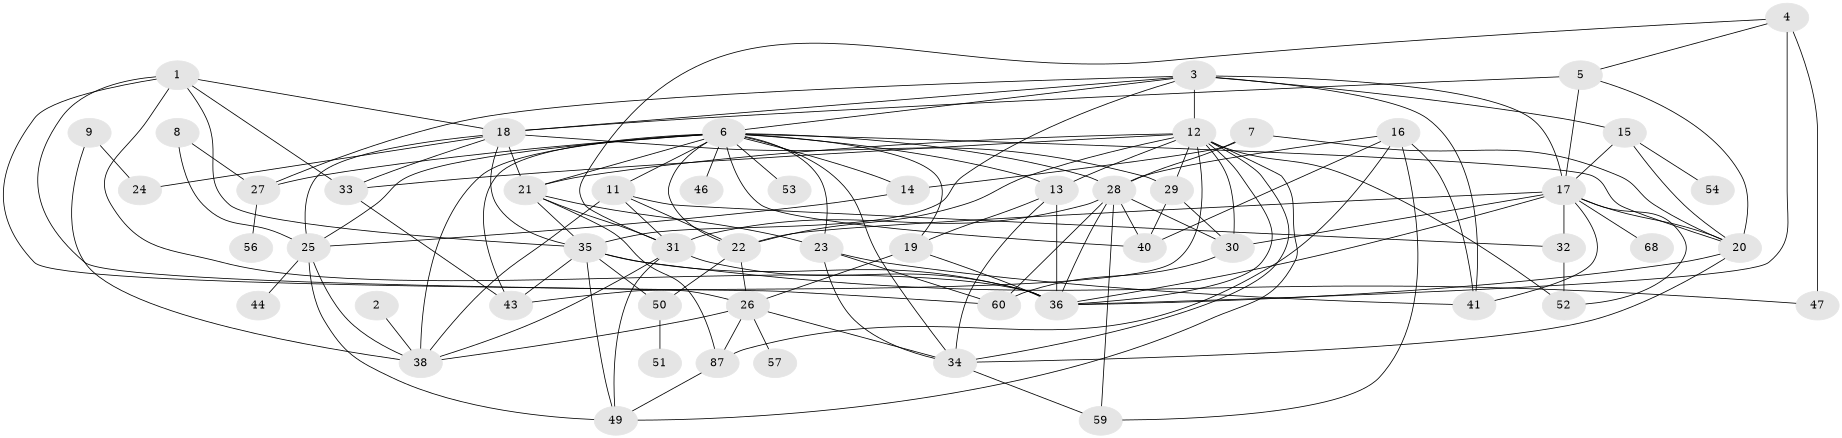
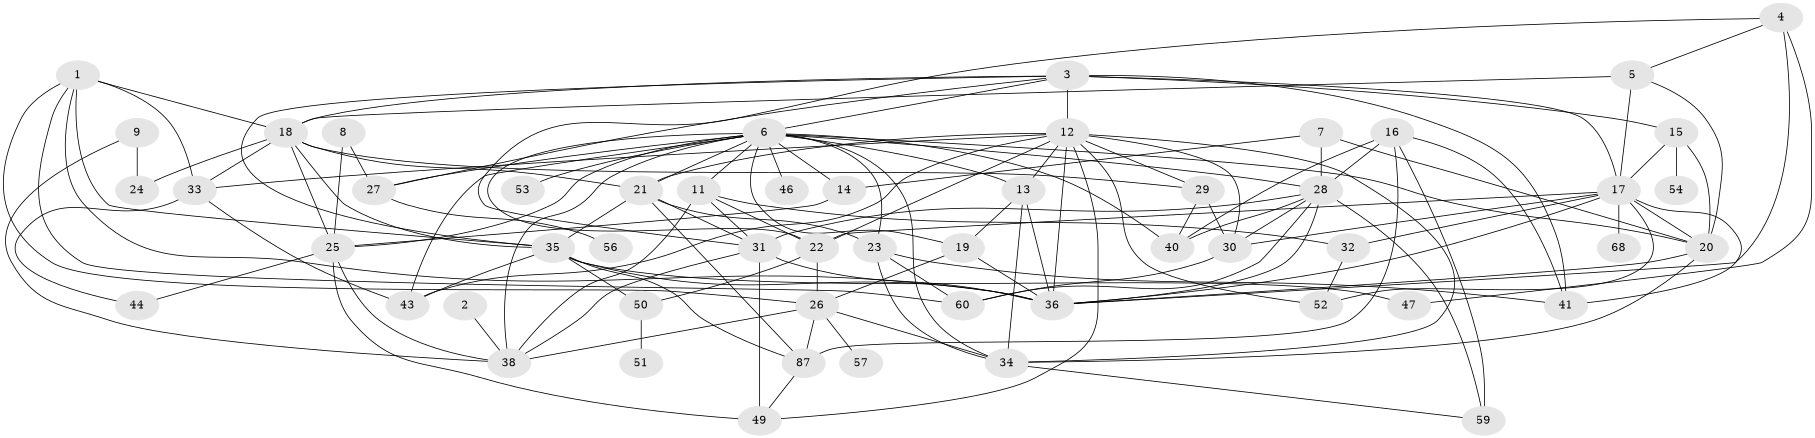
none -> (33, 223)
(596, 331) -> (685, 303)
